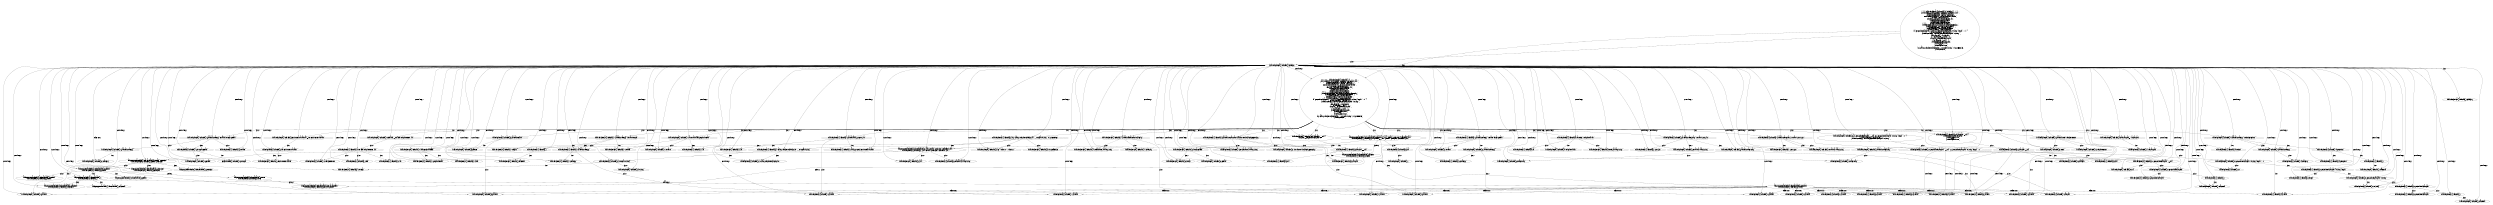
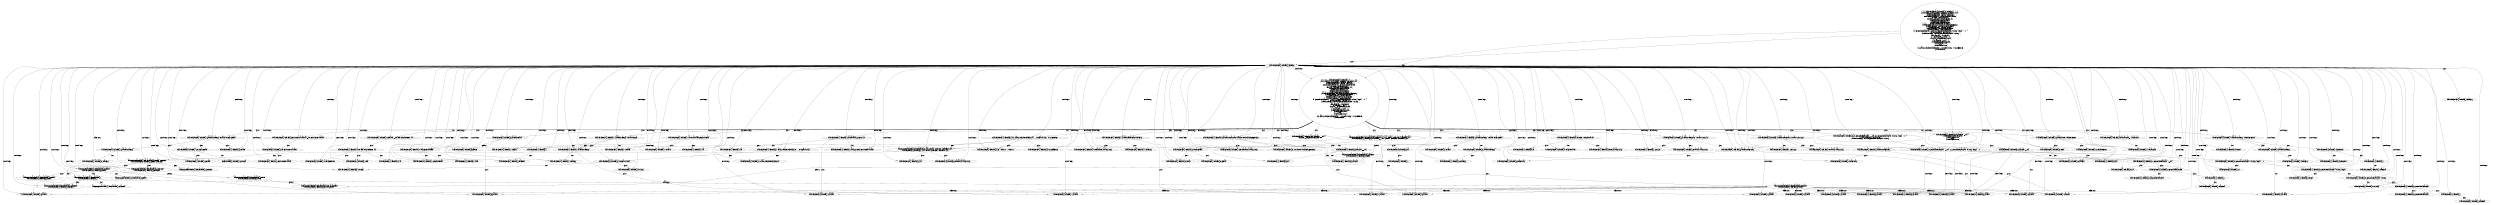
(1437, 69) -> none
(484, 146) -> (484, 146)
